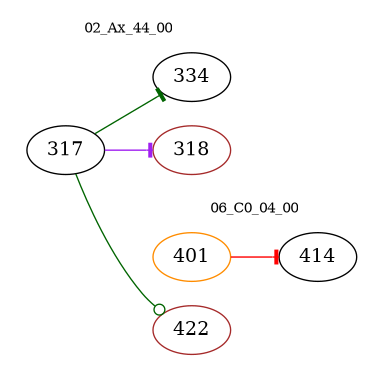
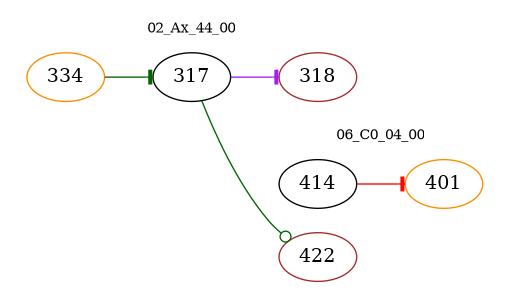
(192, 77) -> (66, 77)
(126, 115) -> (125, 77)
(251, 257) -> (378, 184)
